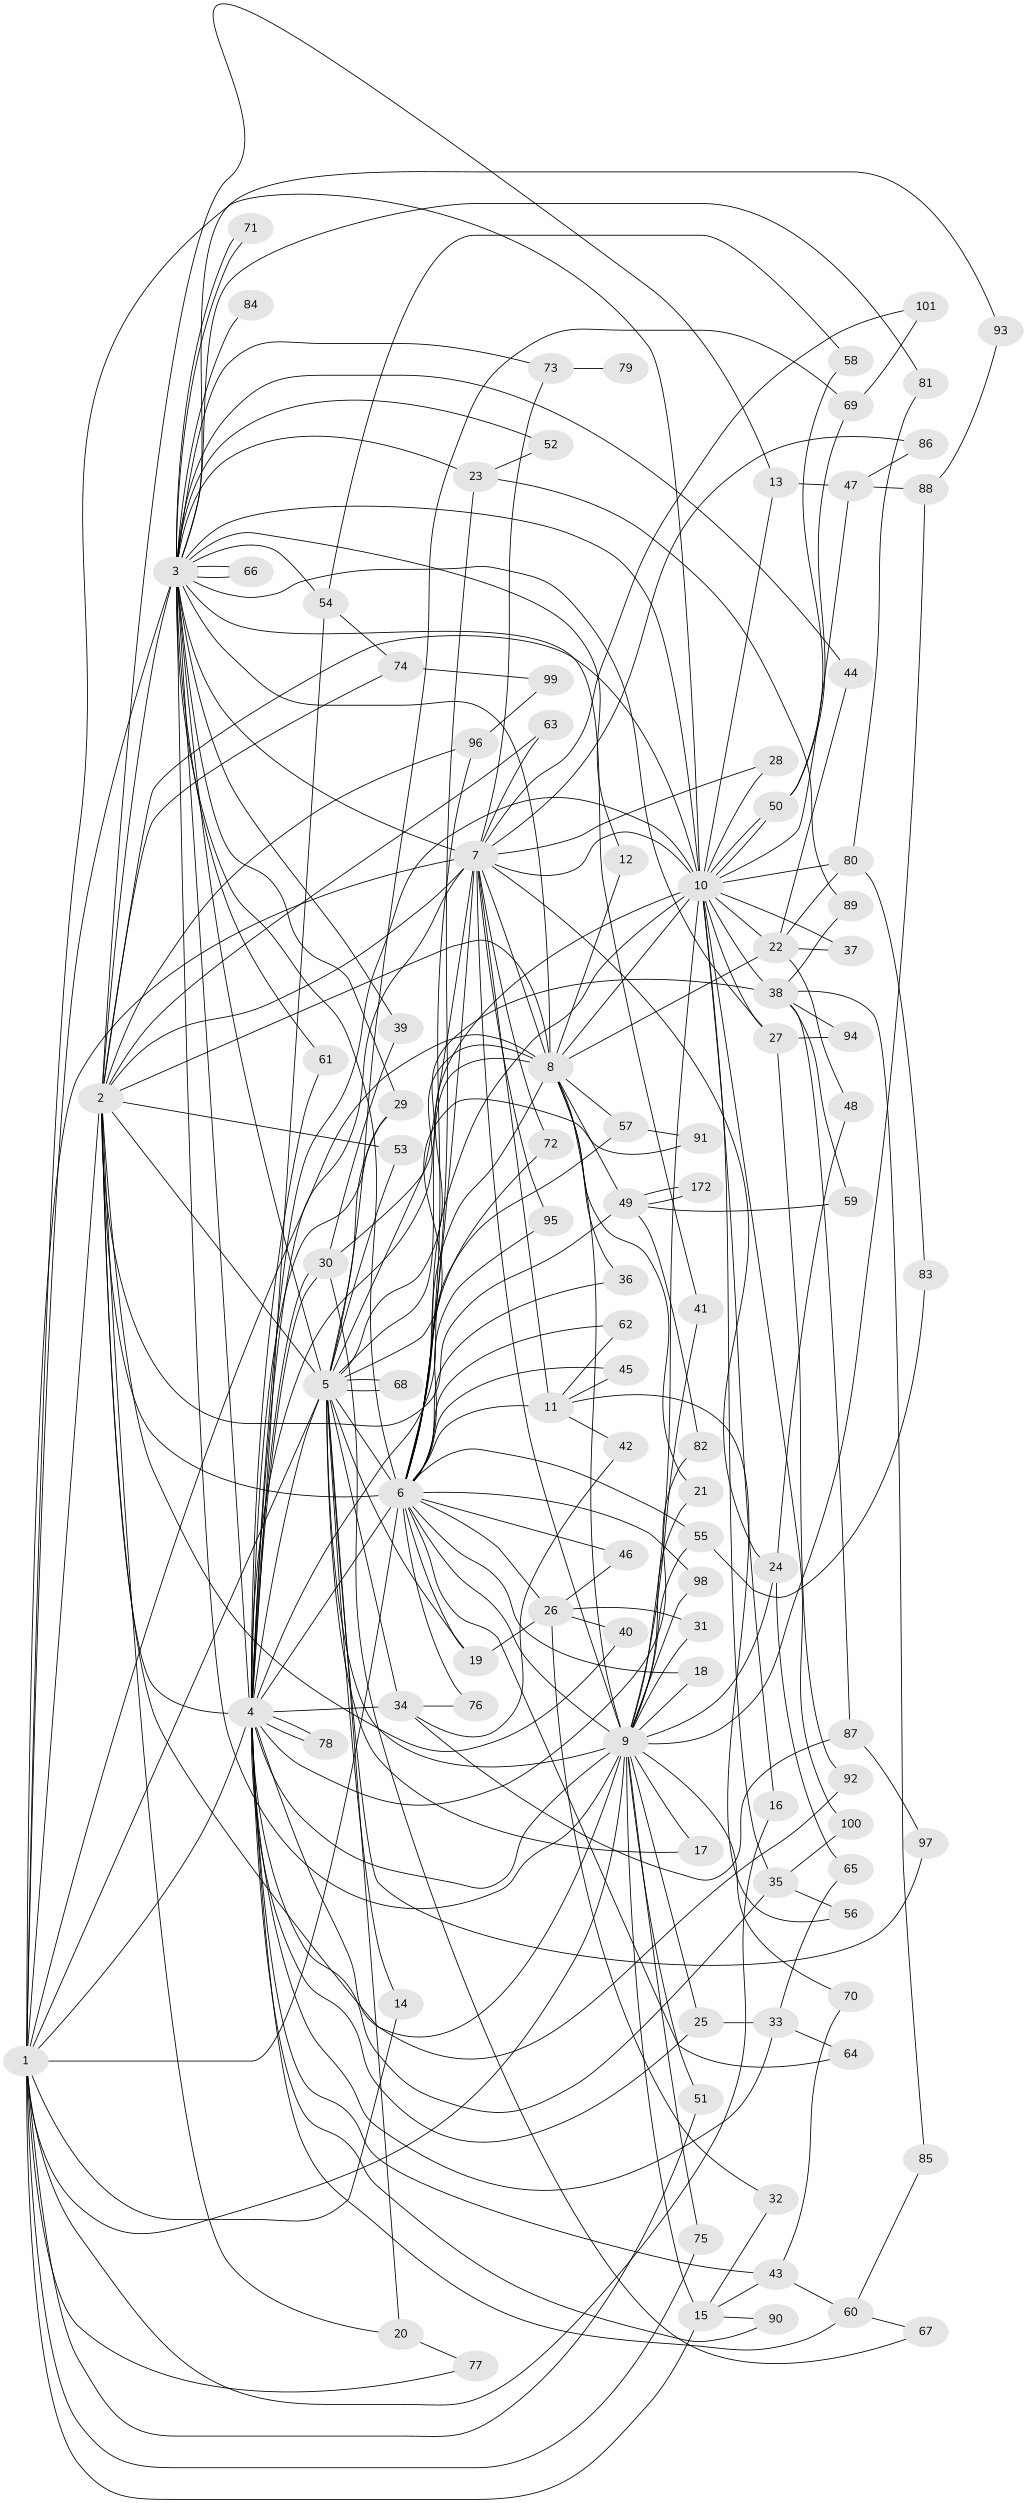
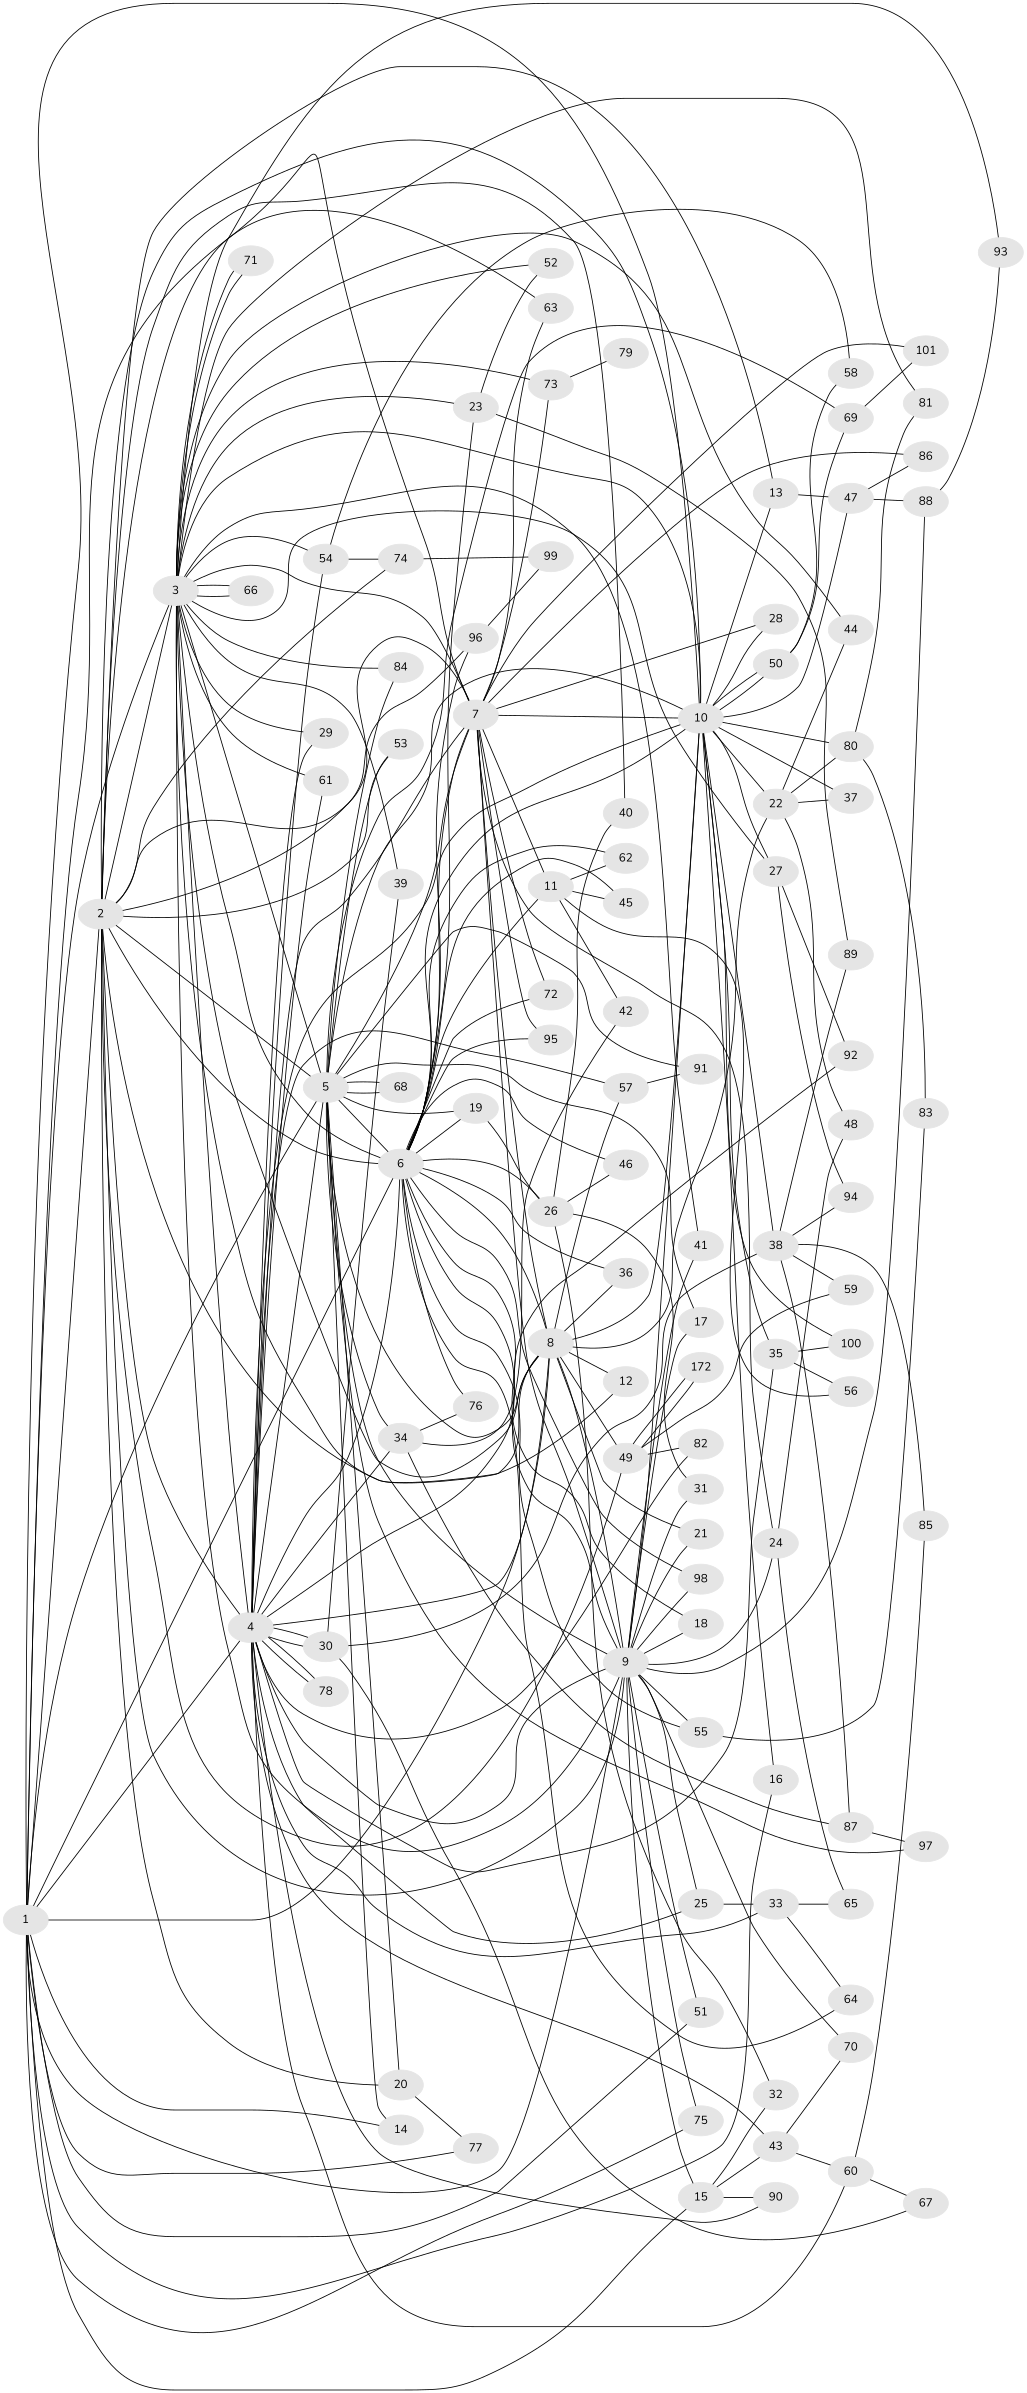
(354, 1242) -> (348, 875)
